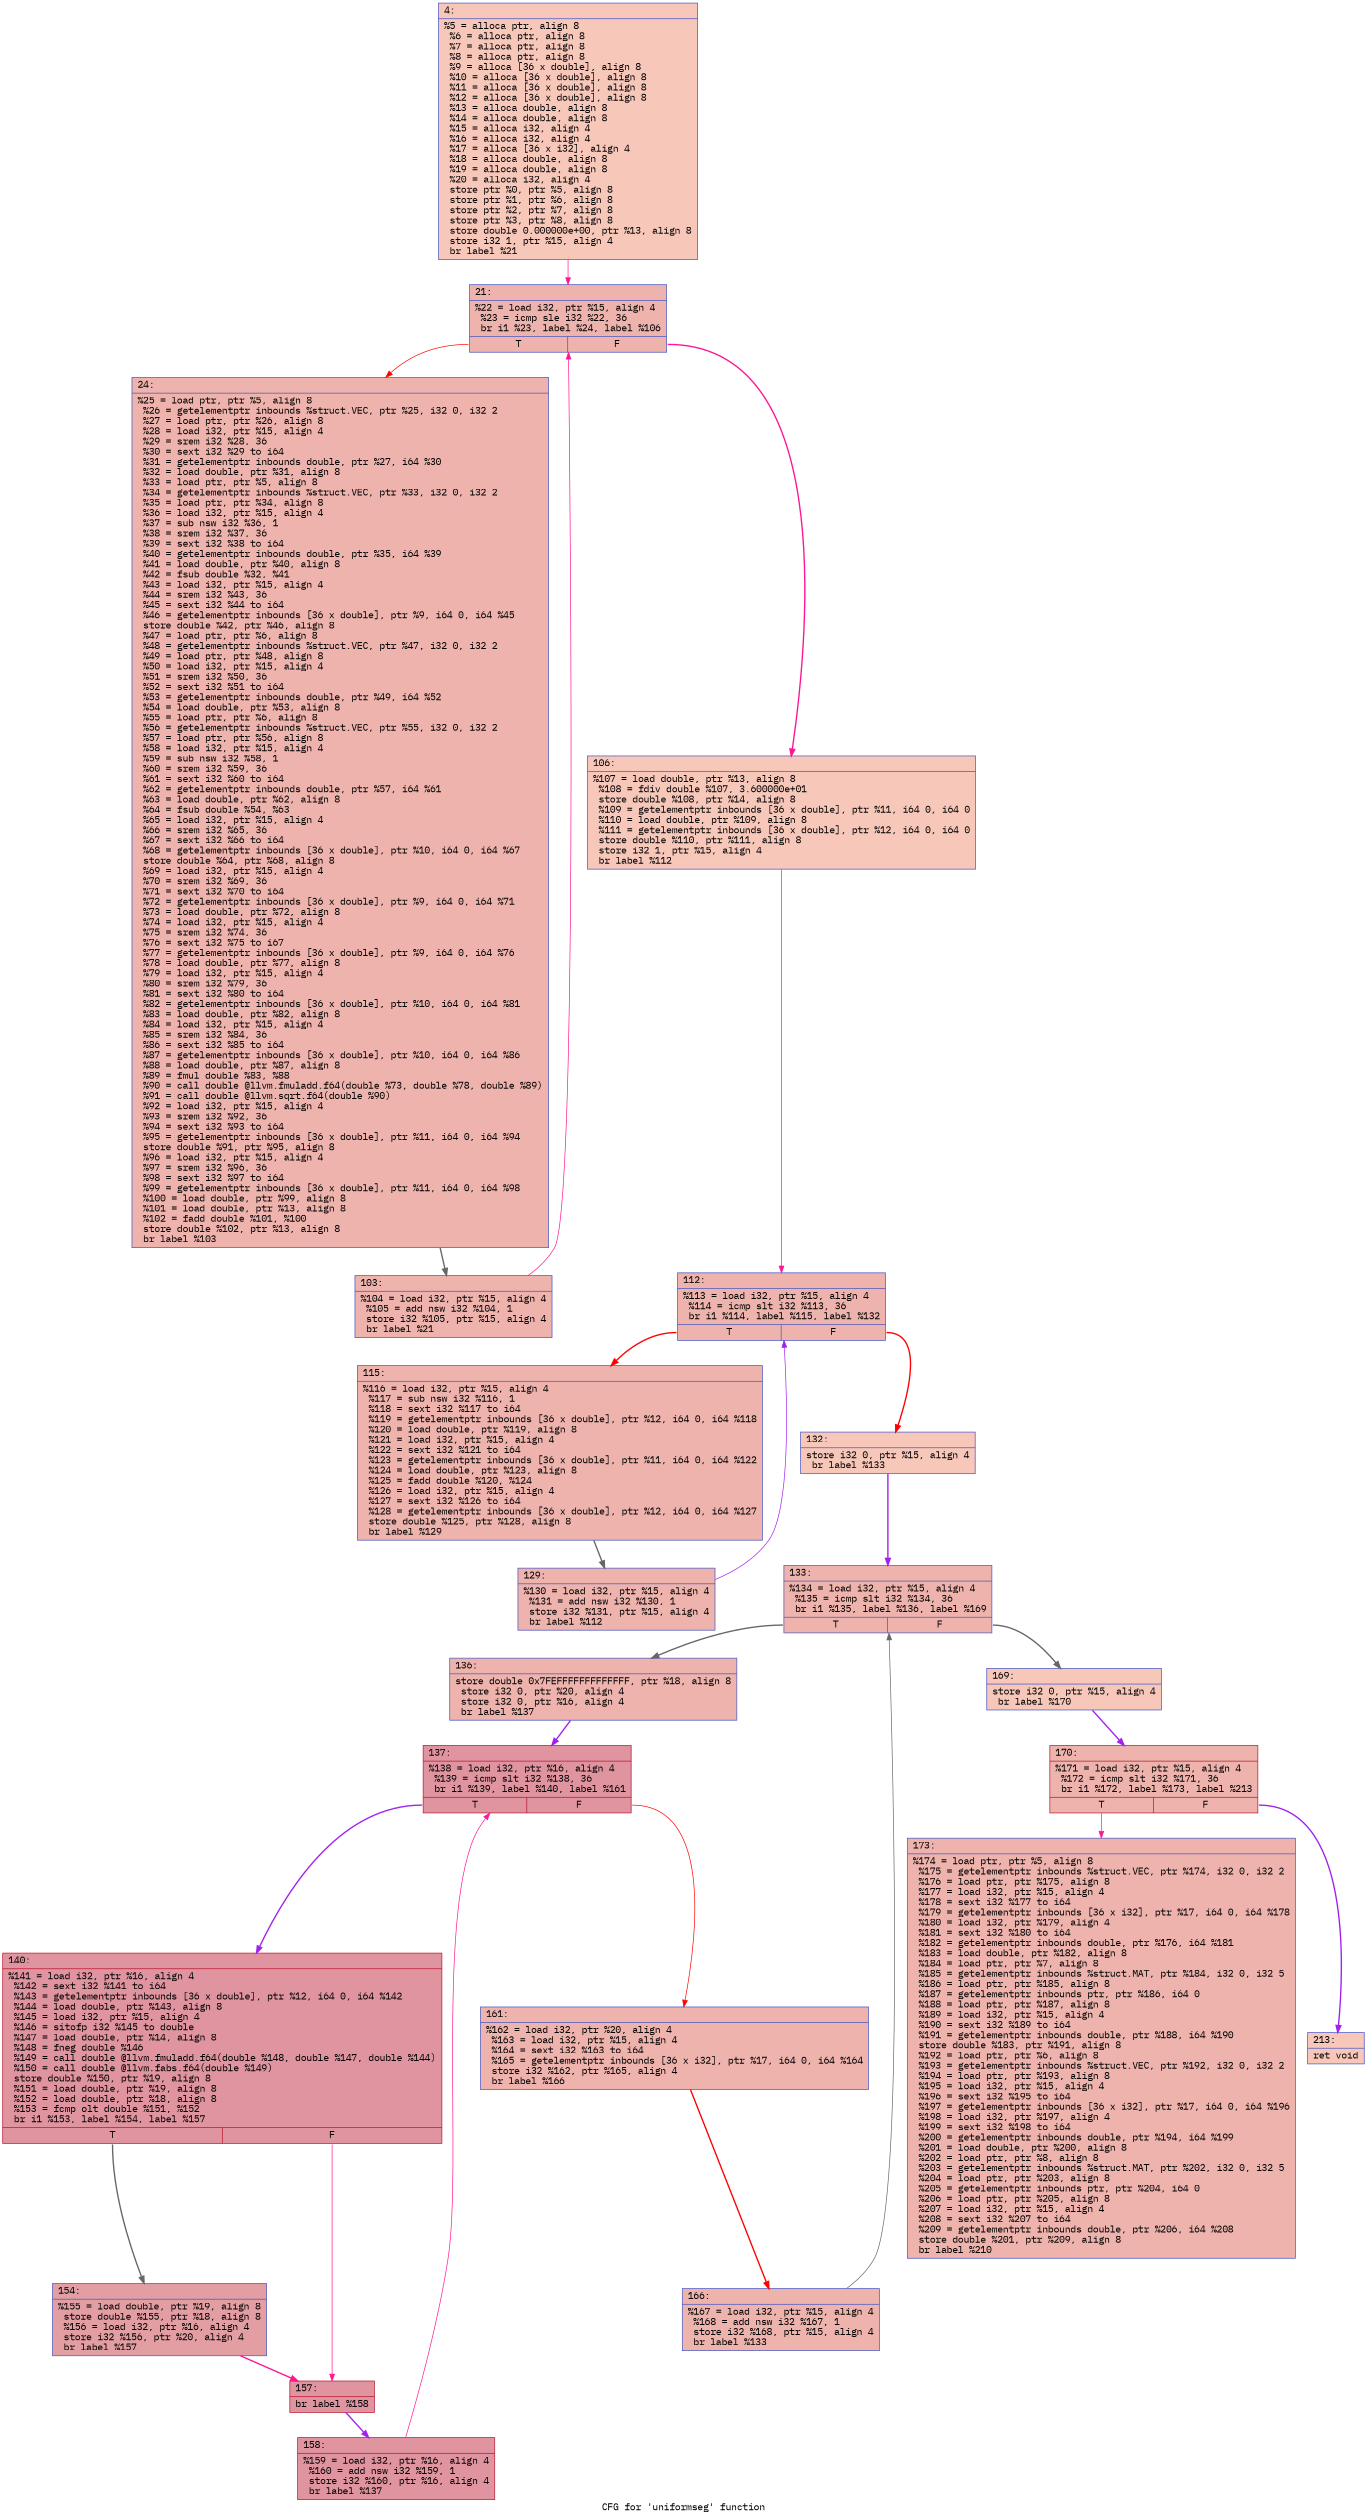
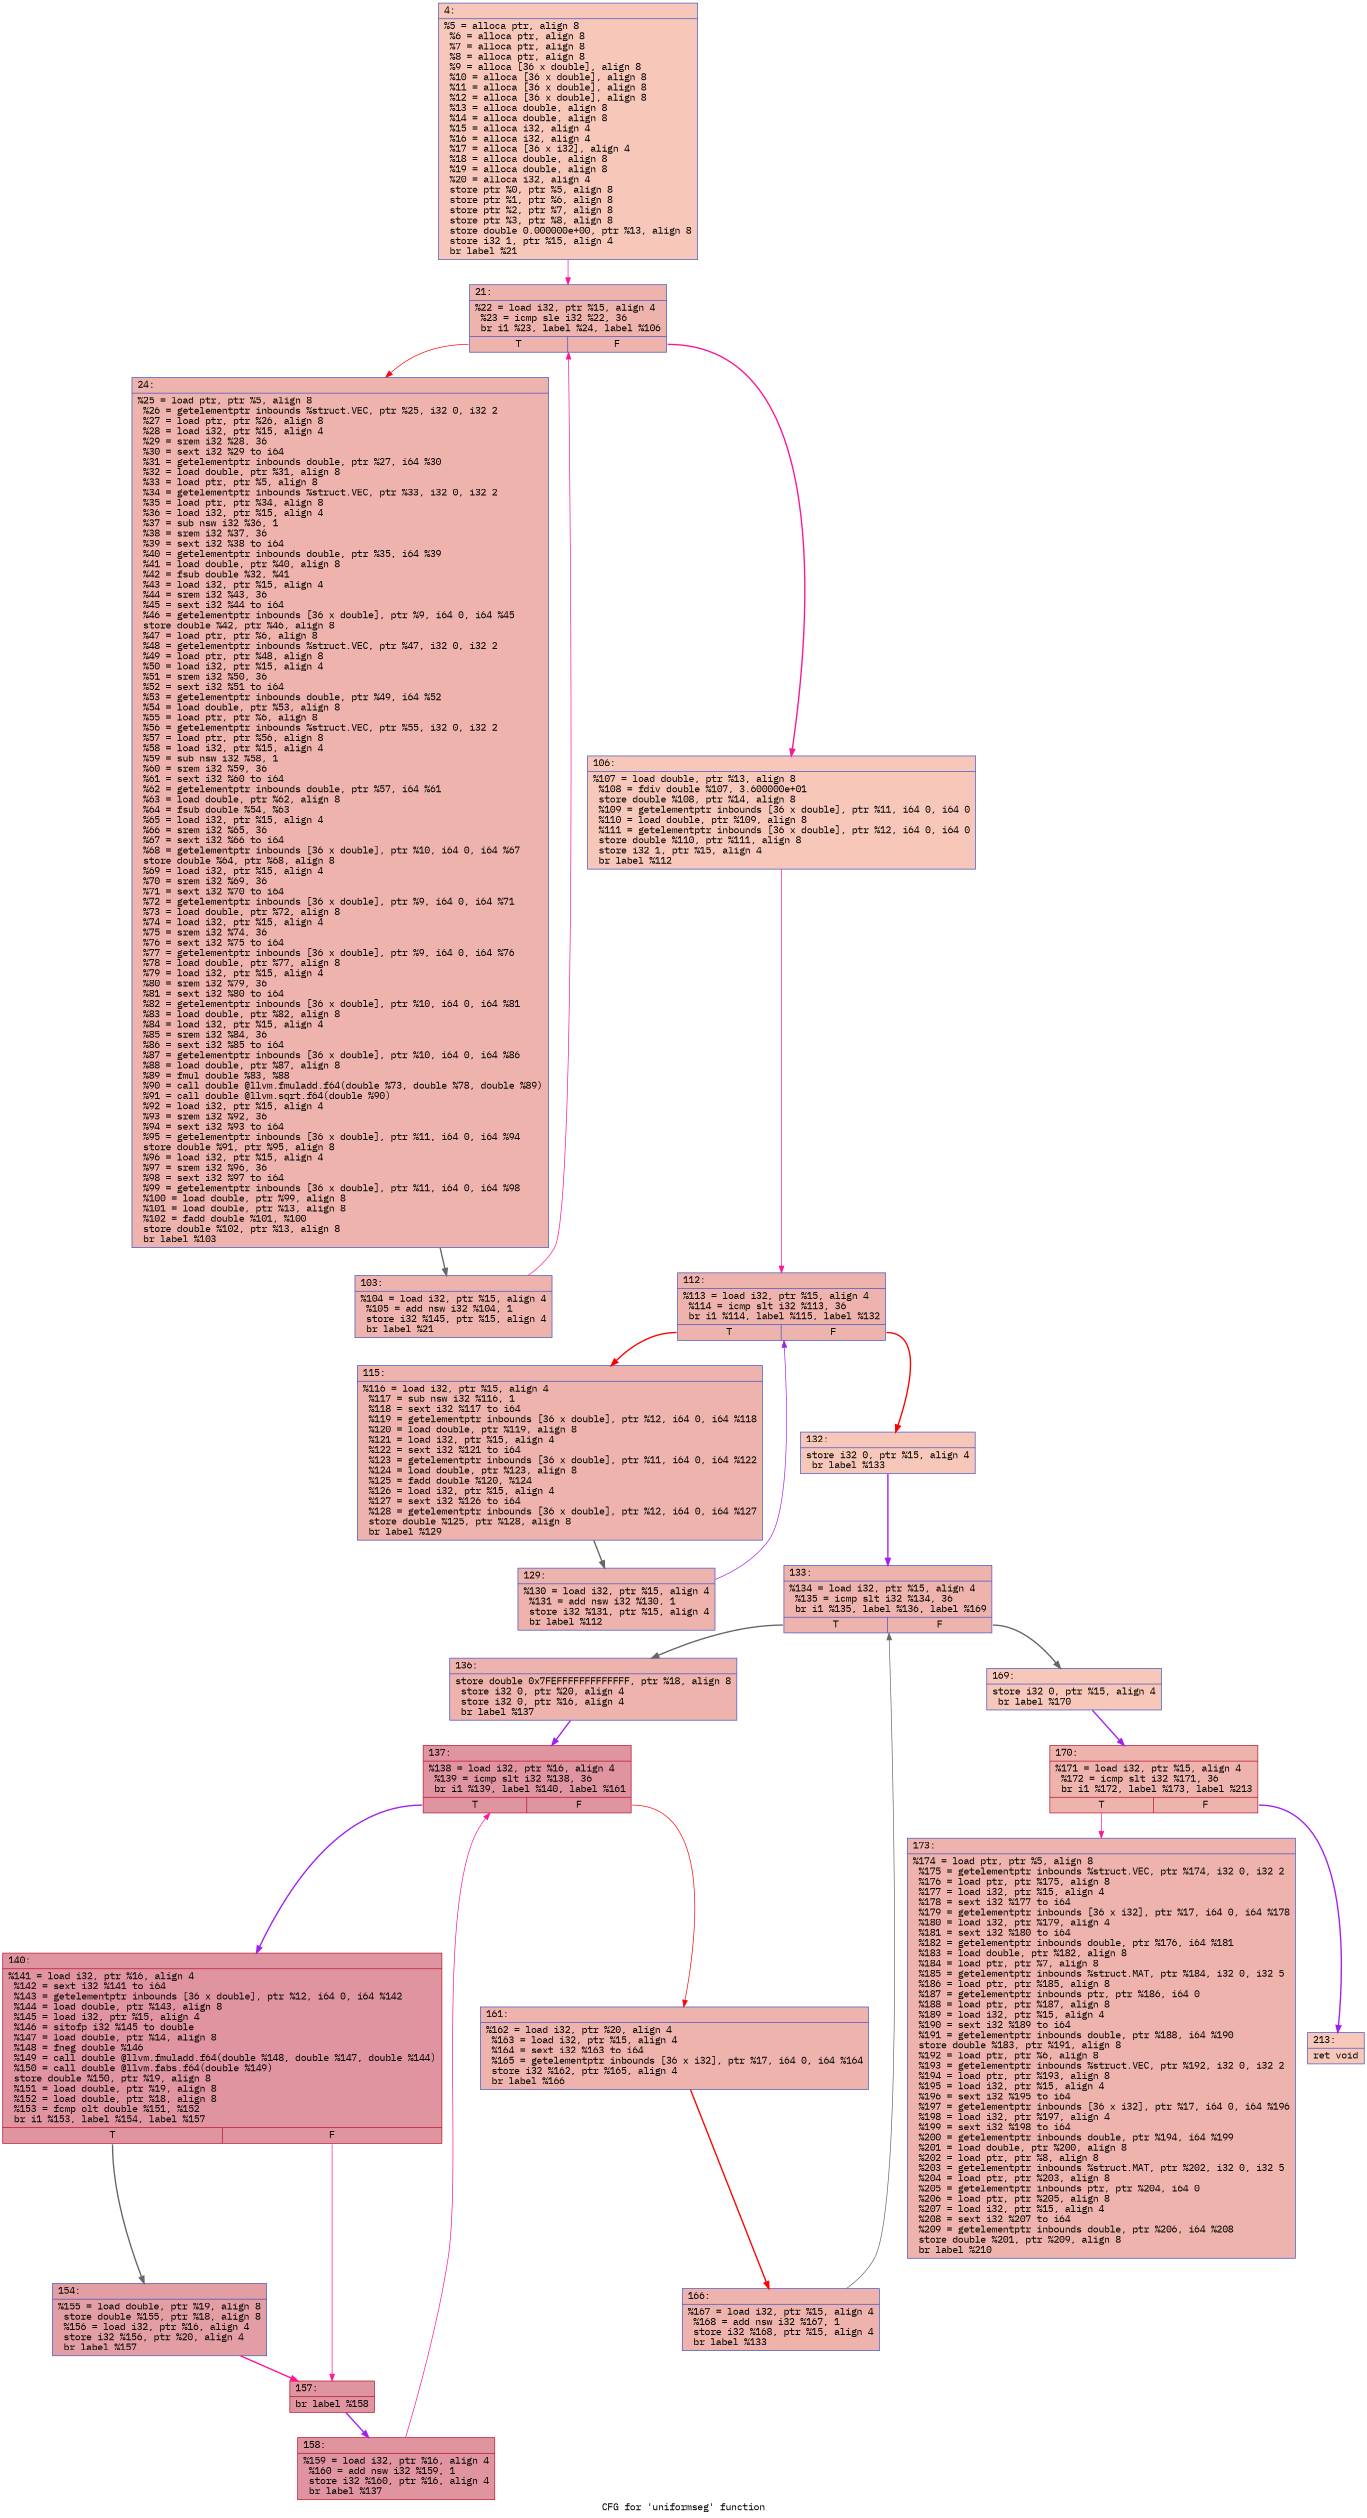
(211, 943) -> (211, 943)
(453, 1319) -> (453, 1319)
